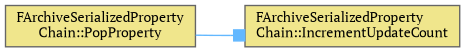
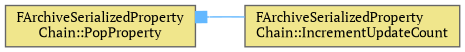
(213, 35) -> (227, 17)
